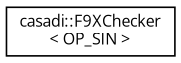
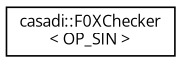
(91, 32) -> (91, 32)
